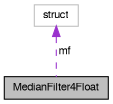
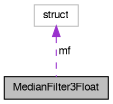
(56, 88) -> (56, 88)
